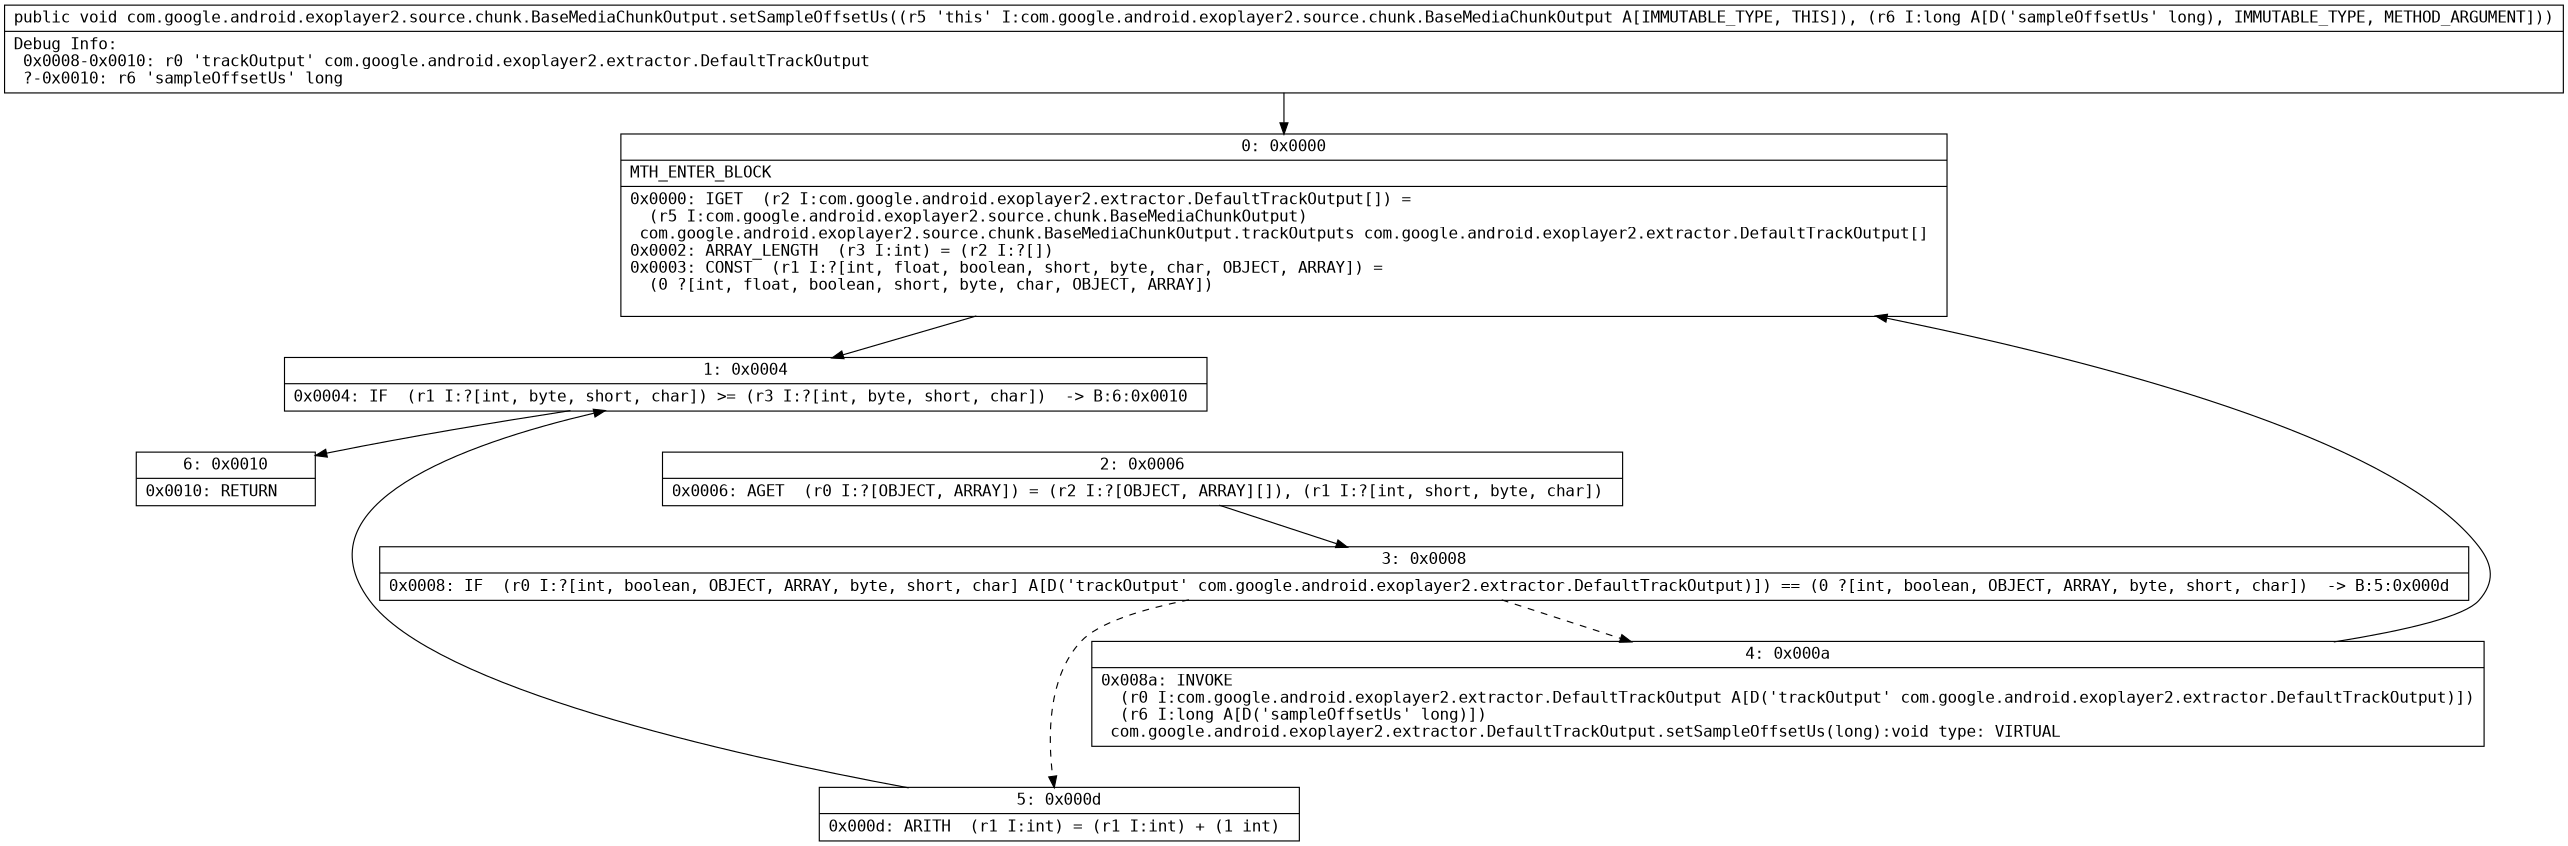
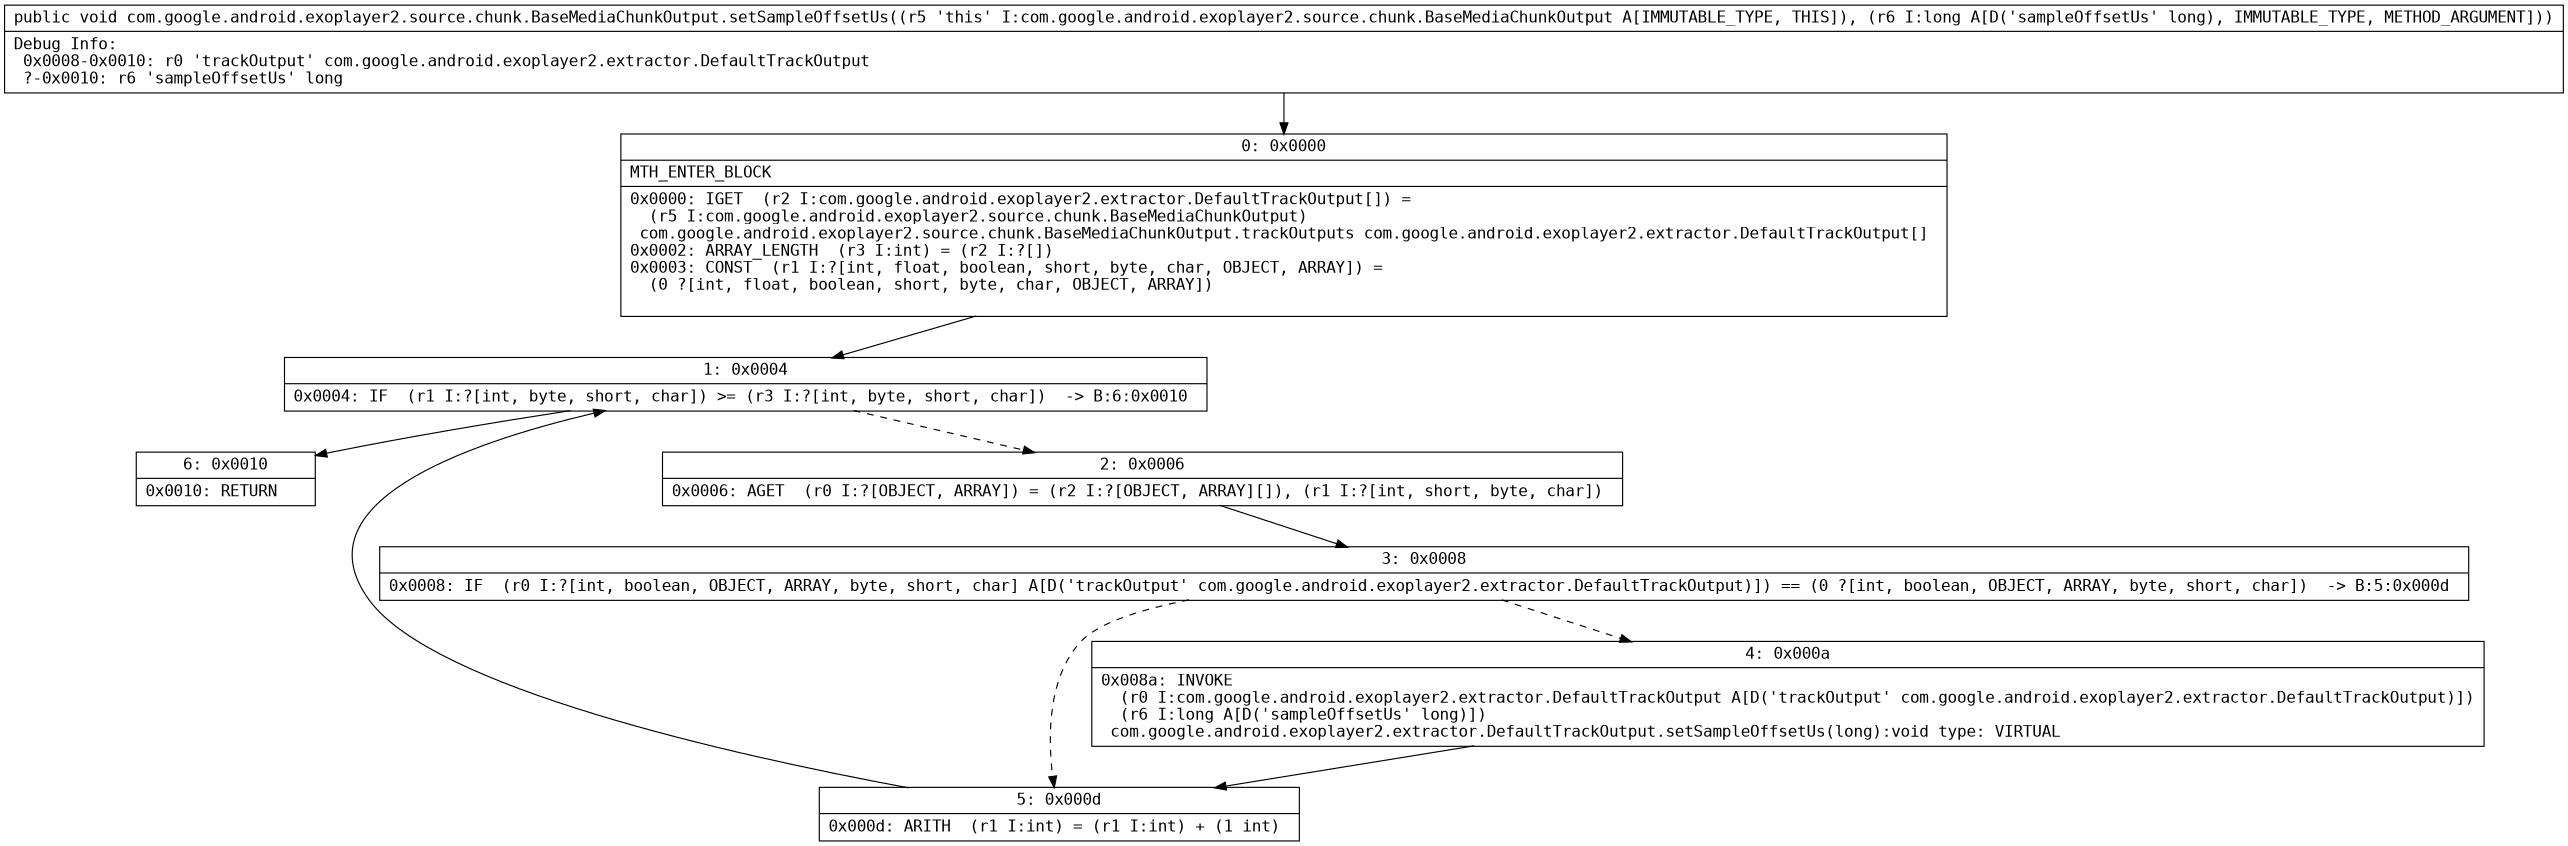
none -> (938, 430)
(2298, 433) -> (1350, 766)
